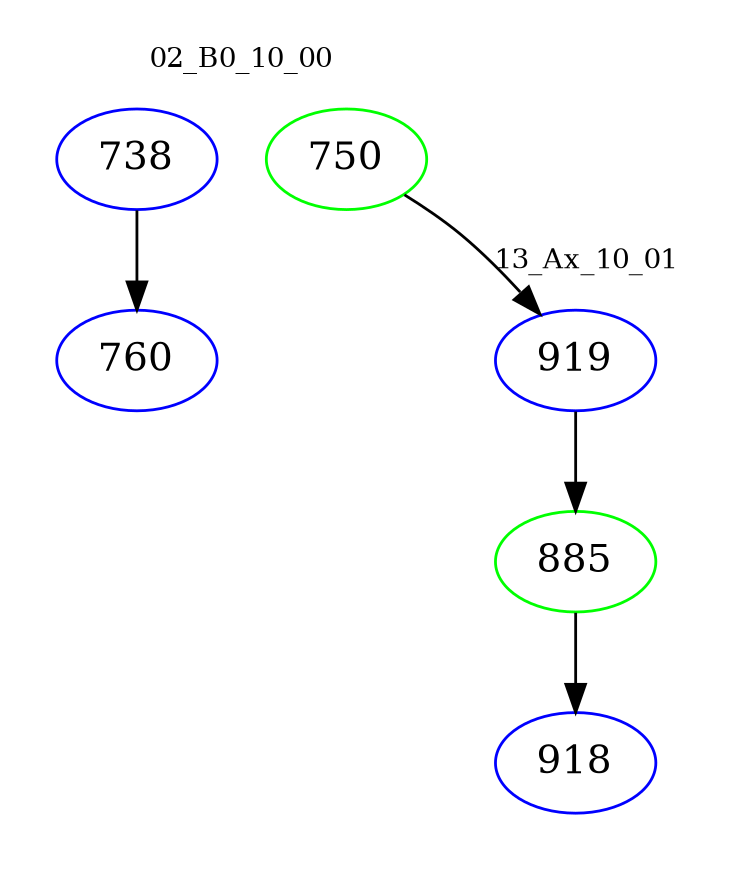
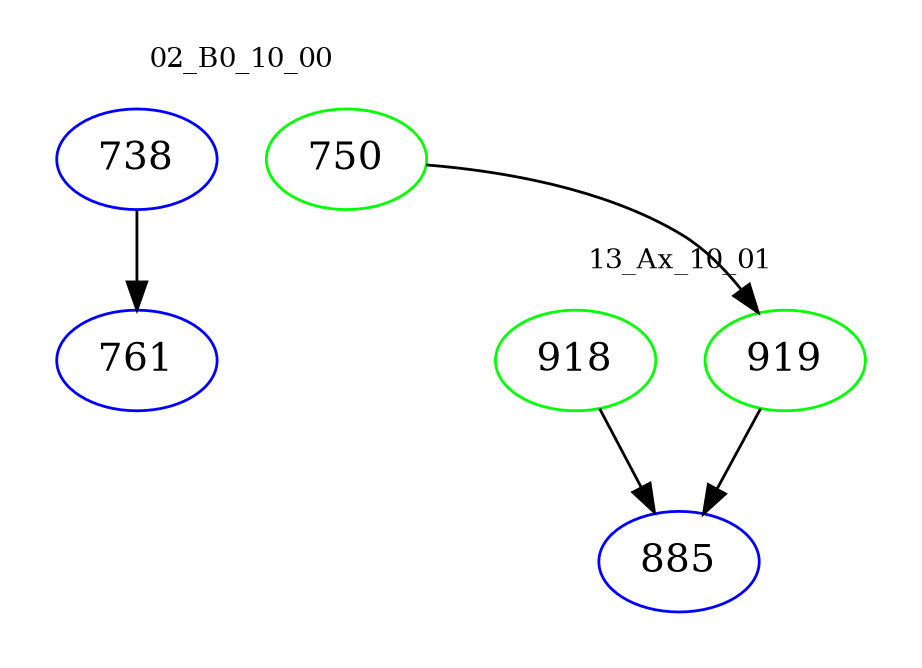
(137, 360) -> (137, 360)
(576, 360) -> (785, 360)
(576, 562) -> (679, 562)
(576, 649) -> (620, 448)
(576, 763) -> (576, 360)
